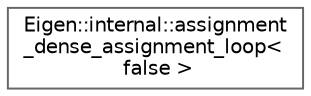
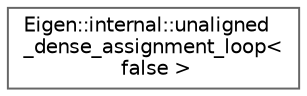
(155, 48) -> (154, 48)
